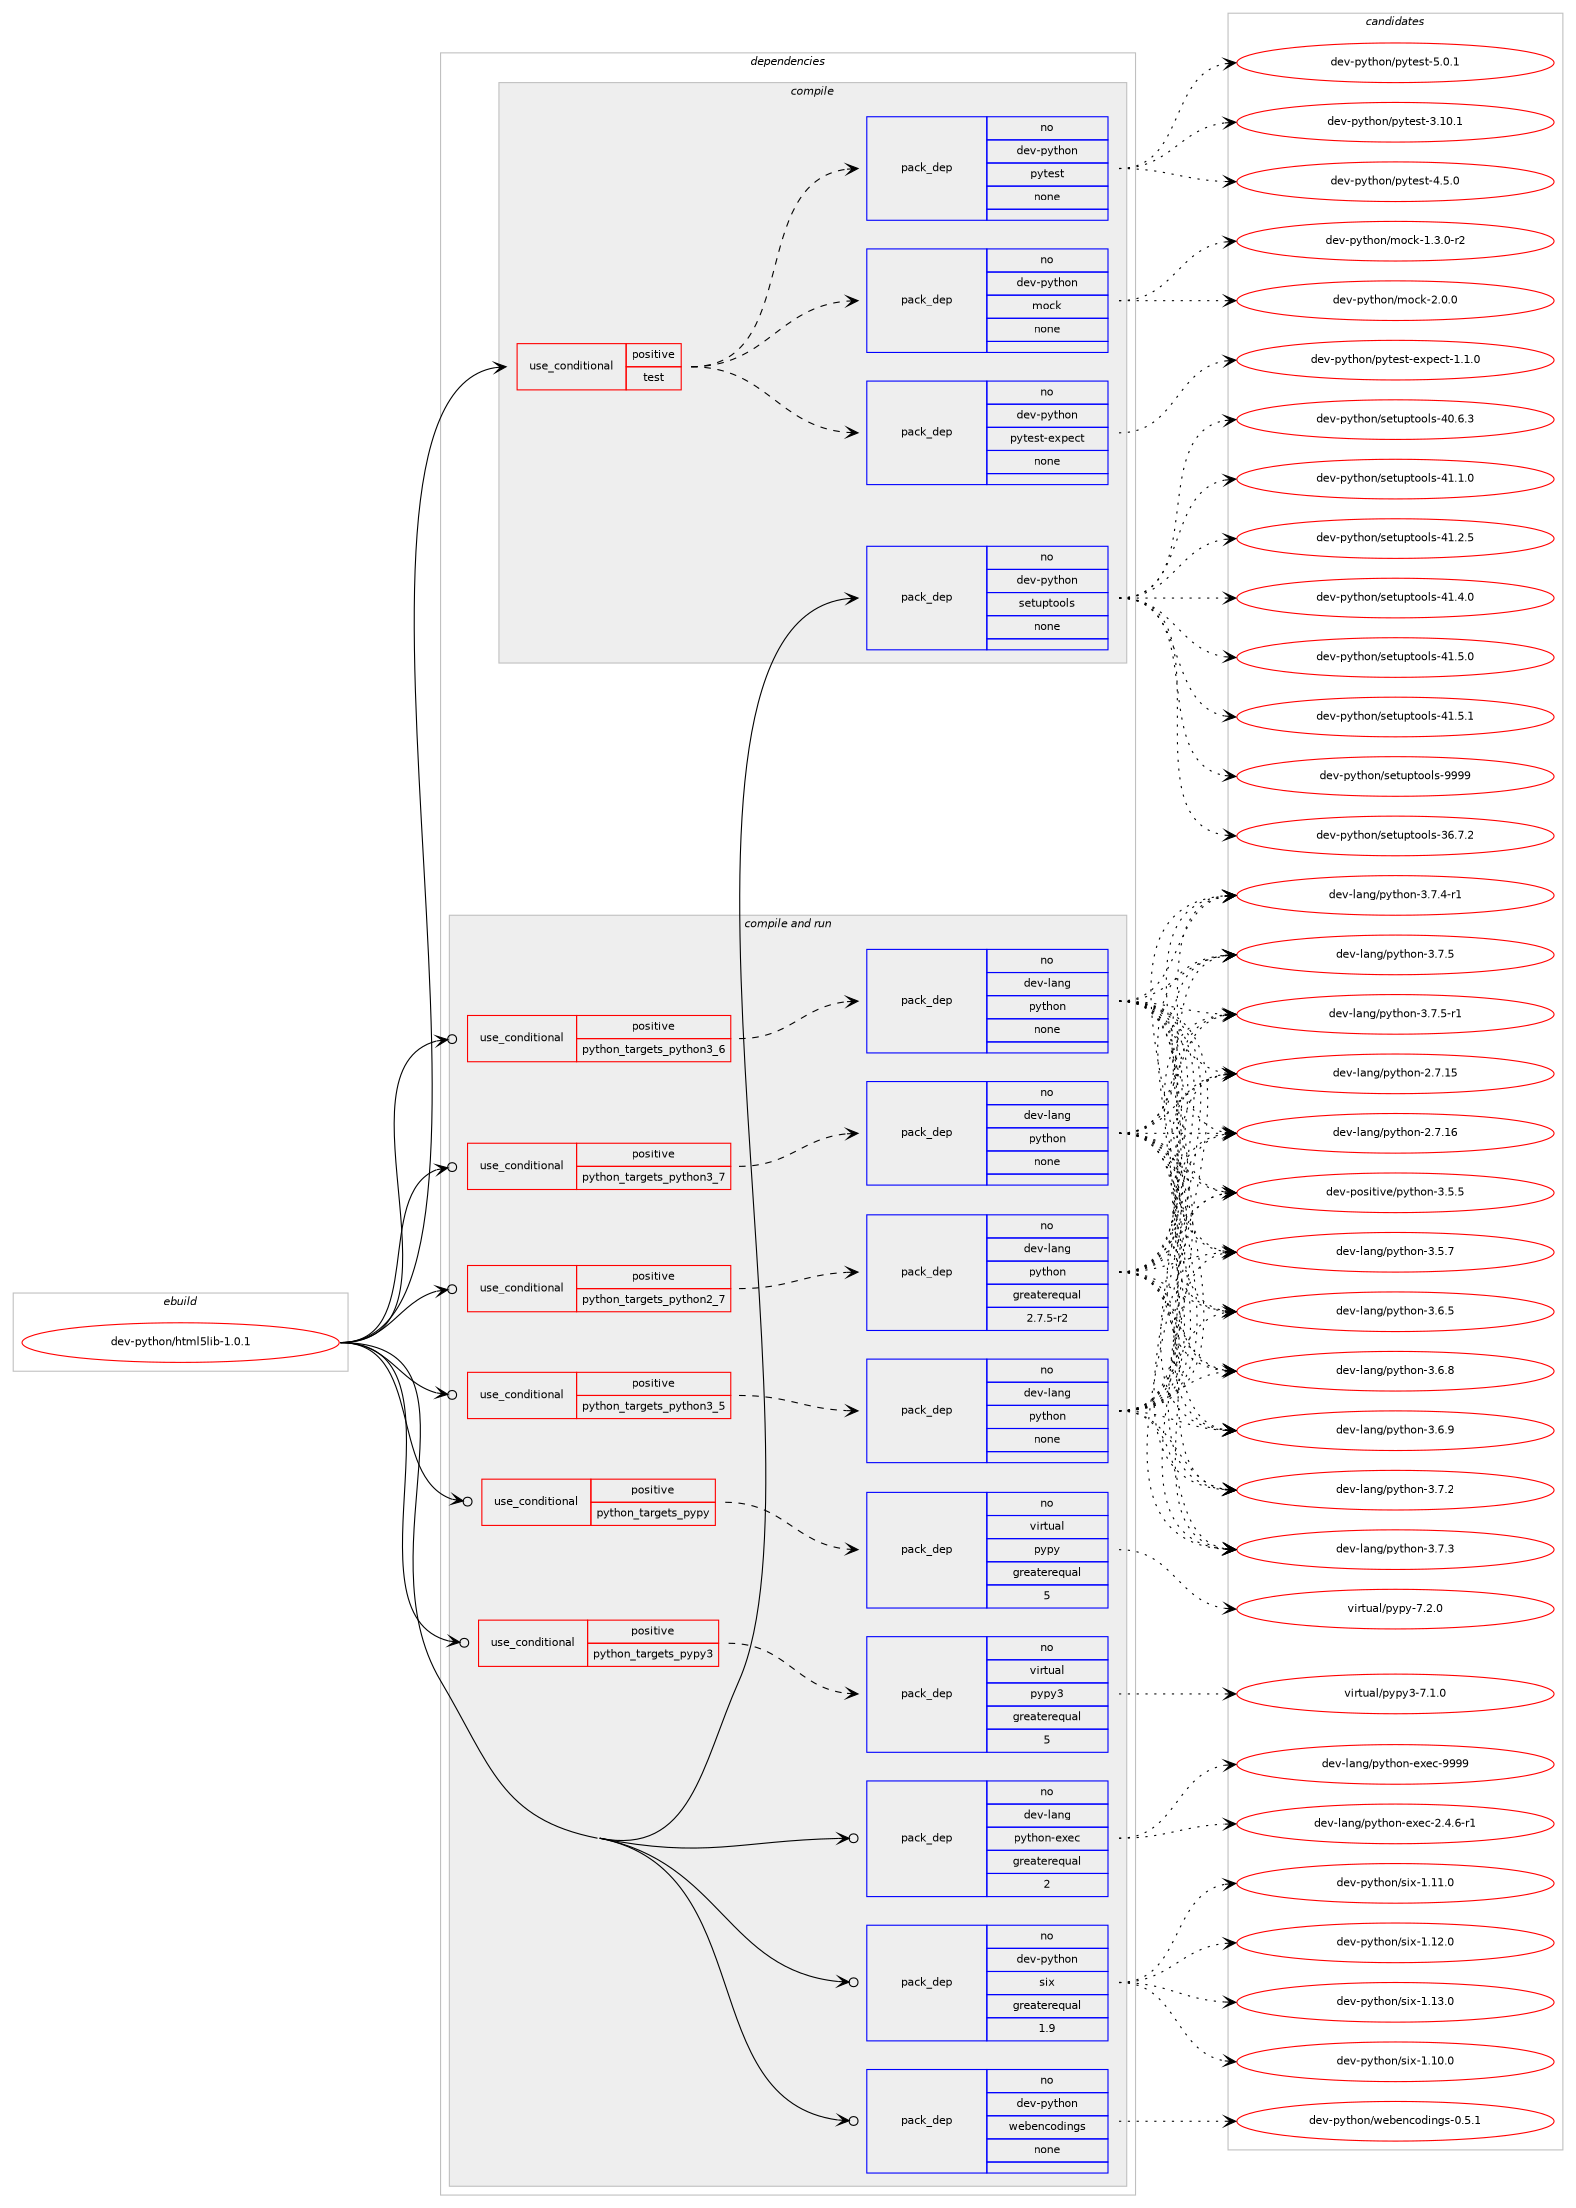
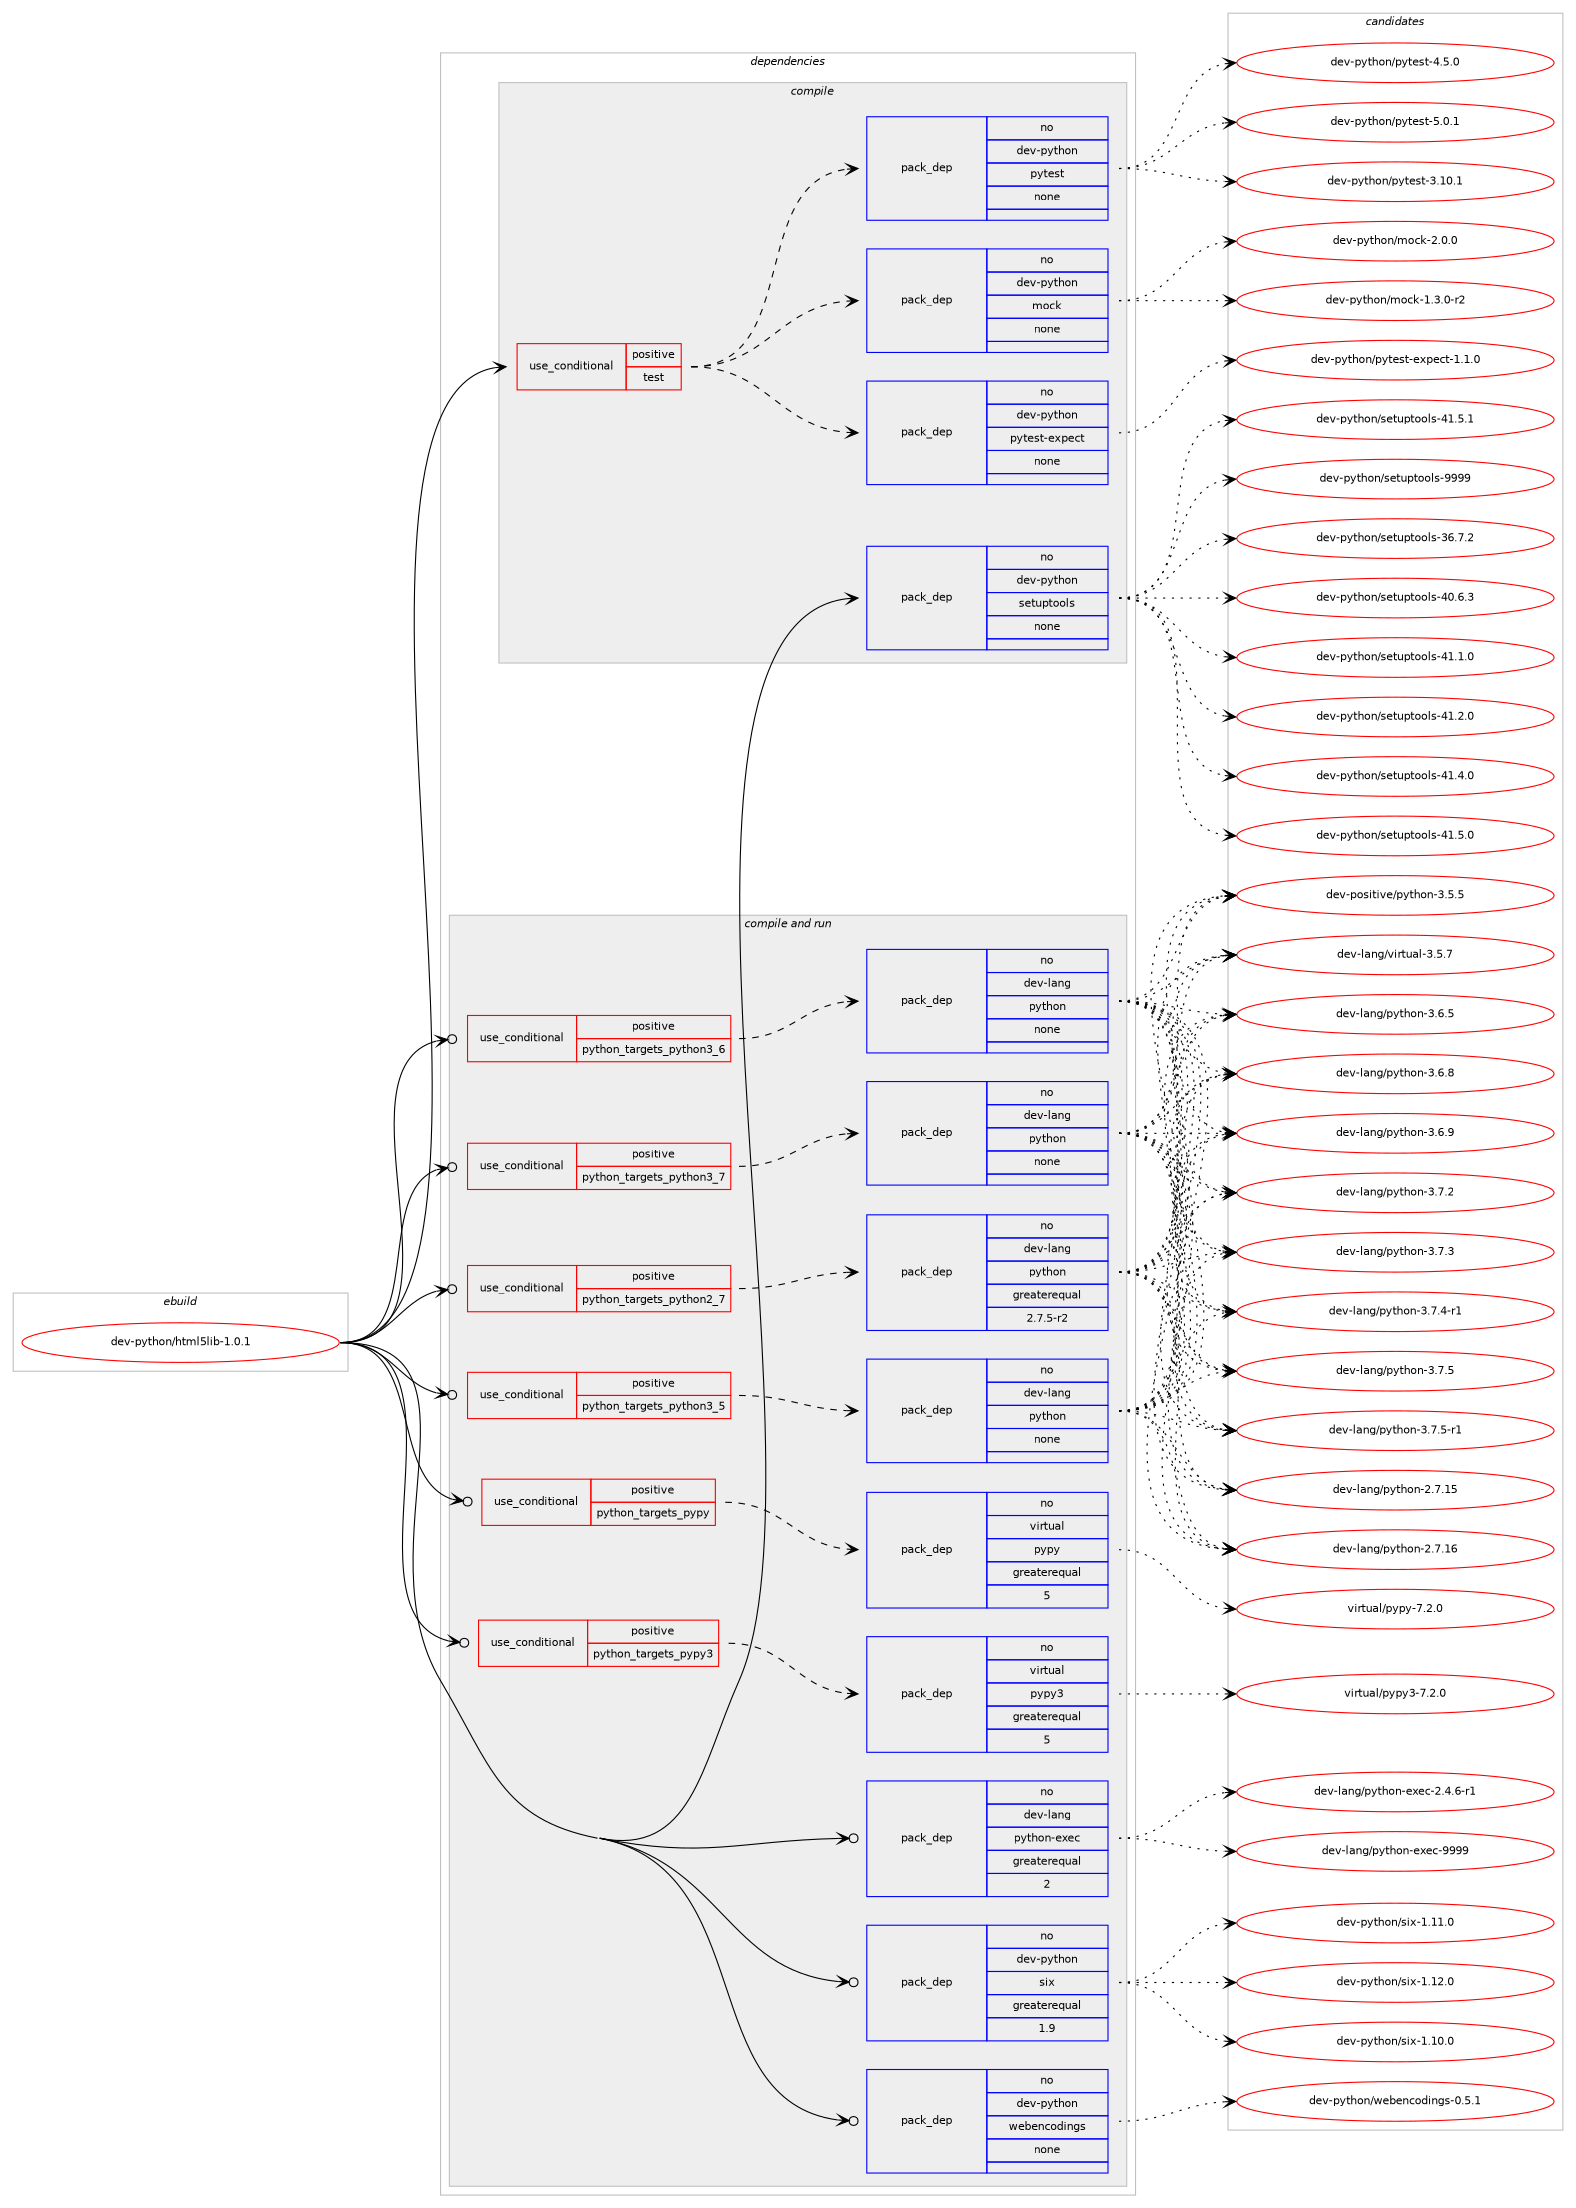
(1395, 539) -> (1395, 717)
(1395, 1252) -> (1395, 955)
(1395, 1694) -> (1395, 1694)
(1395, 2002) -> none
